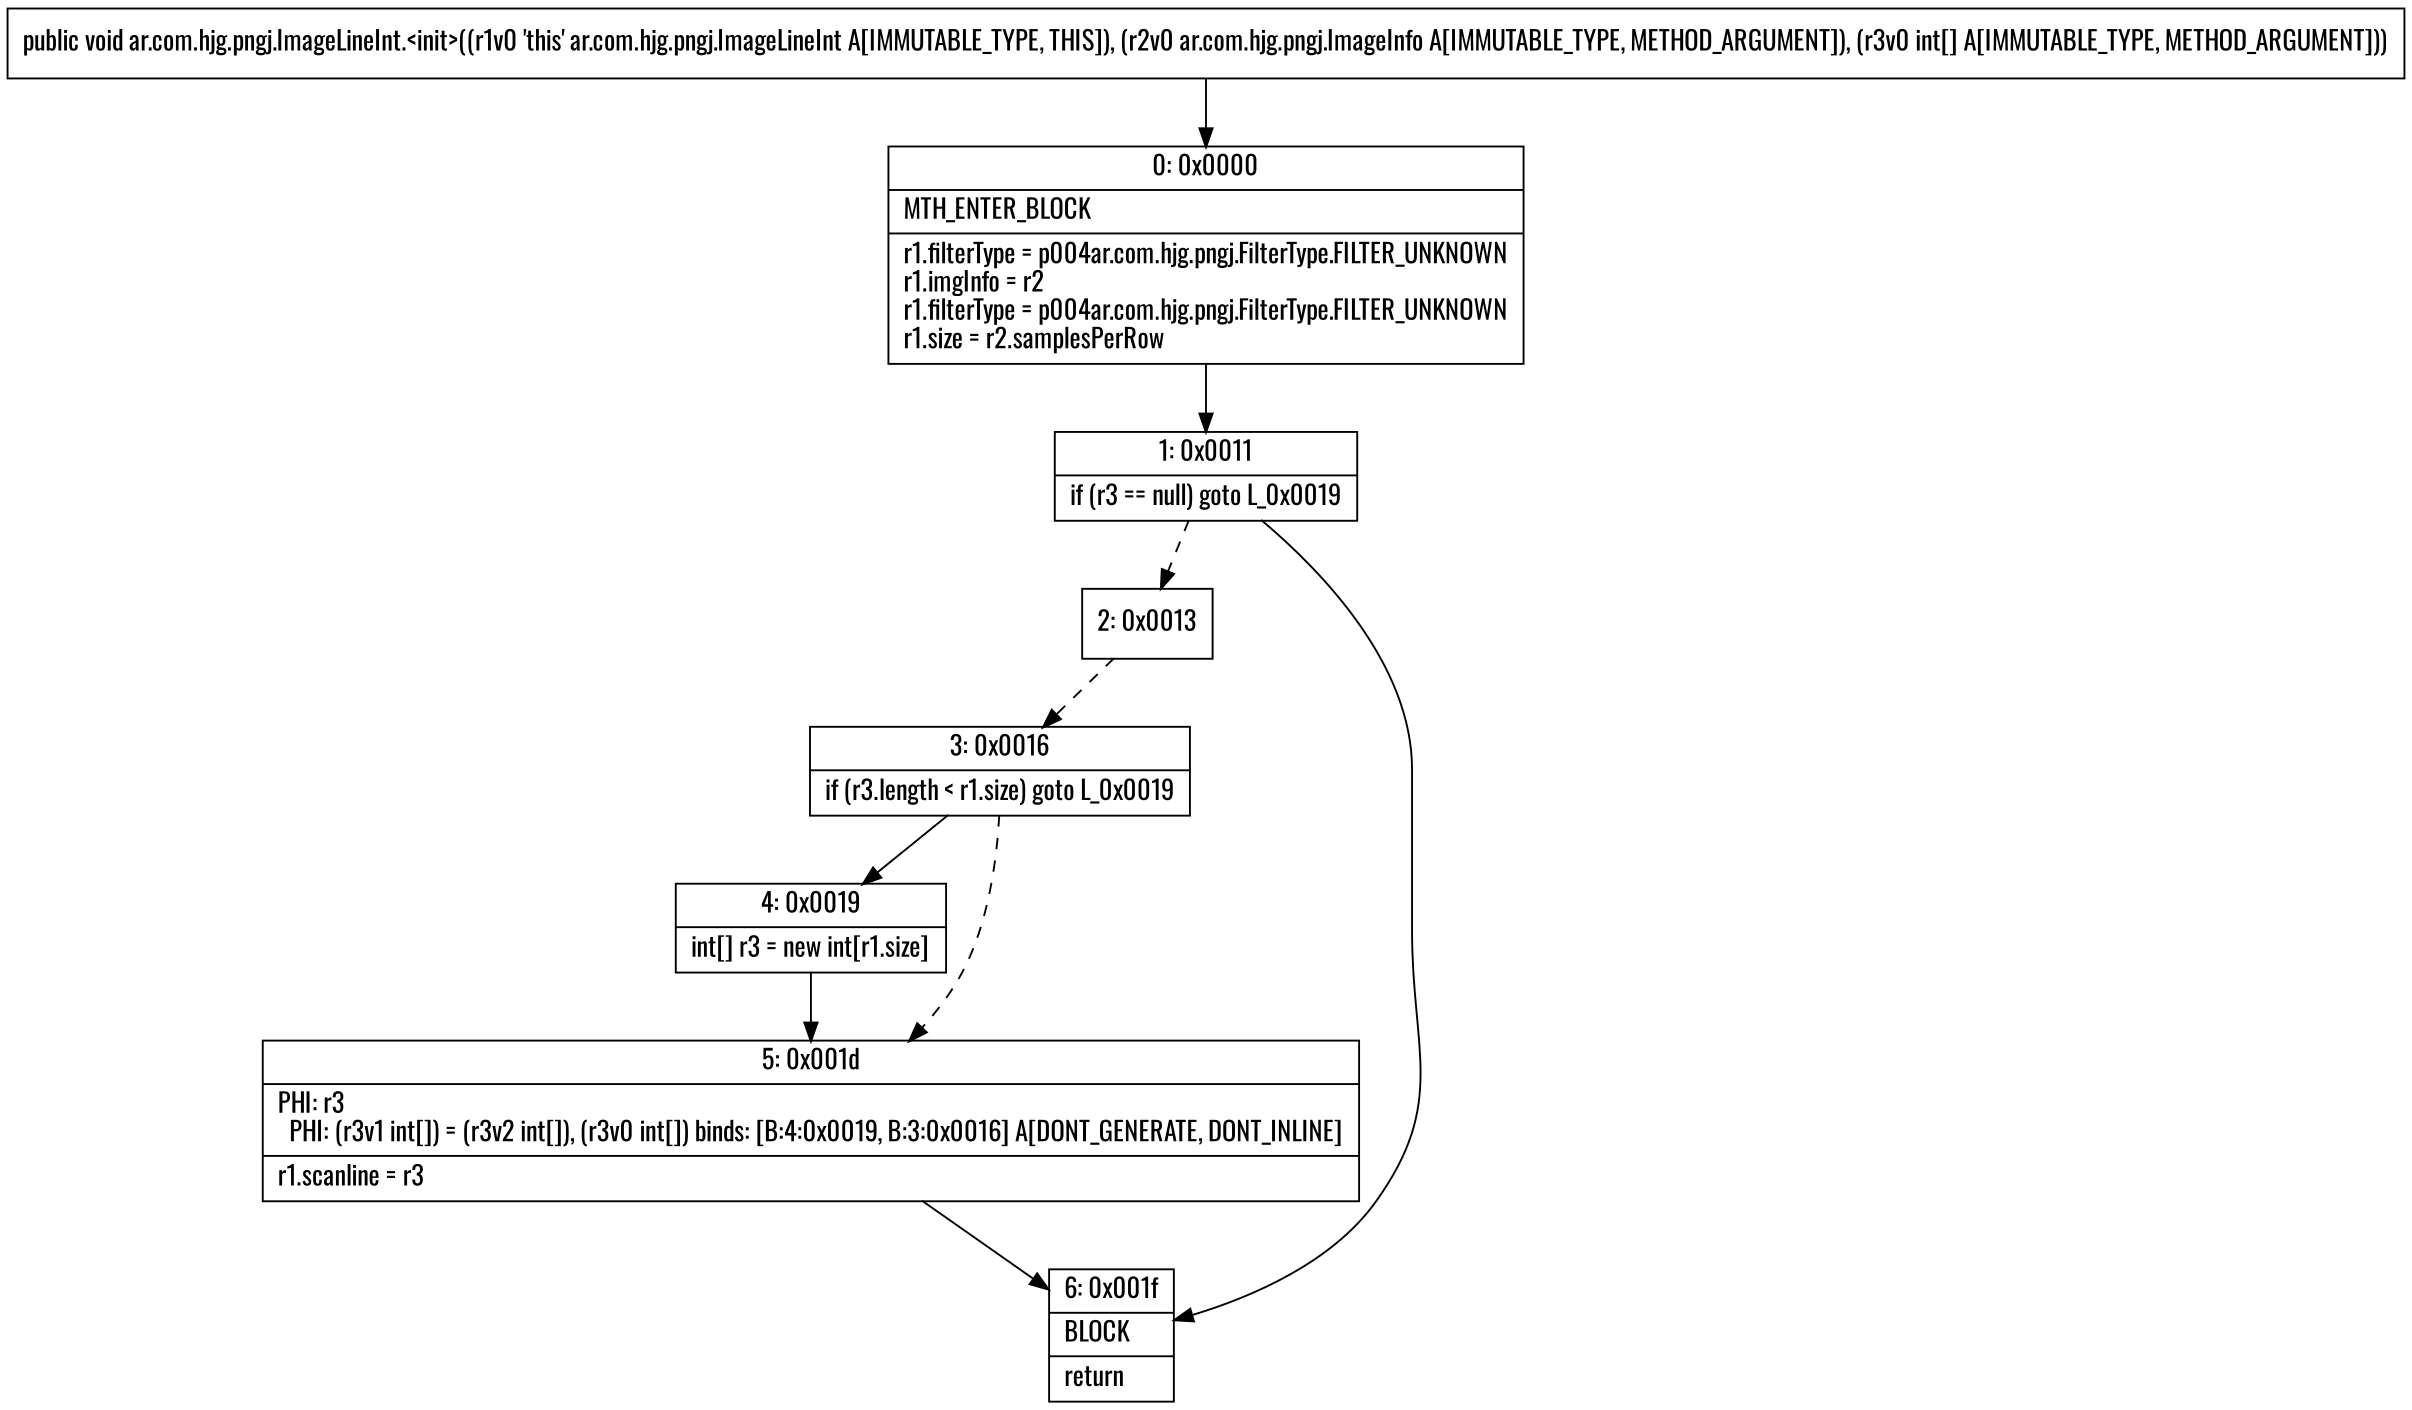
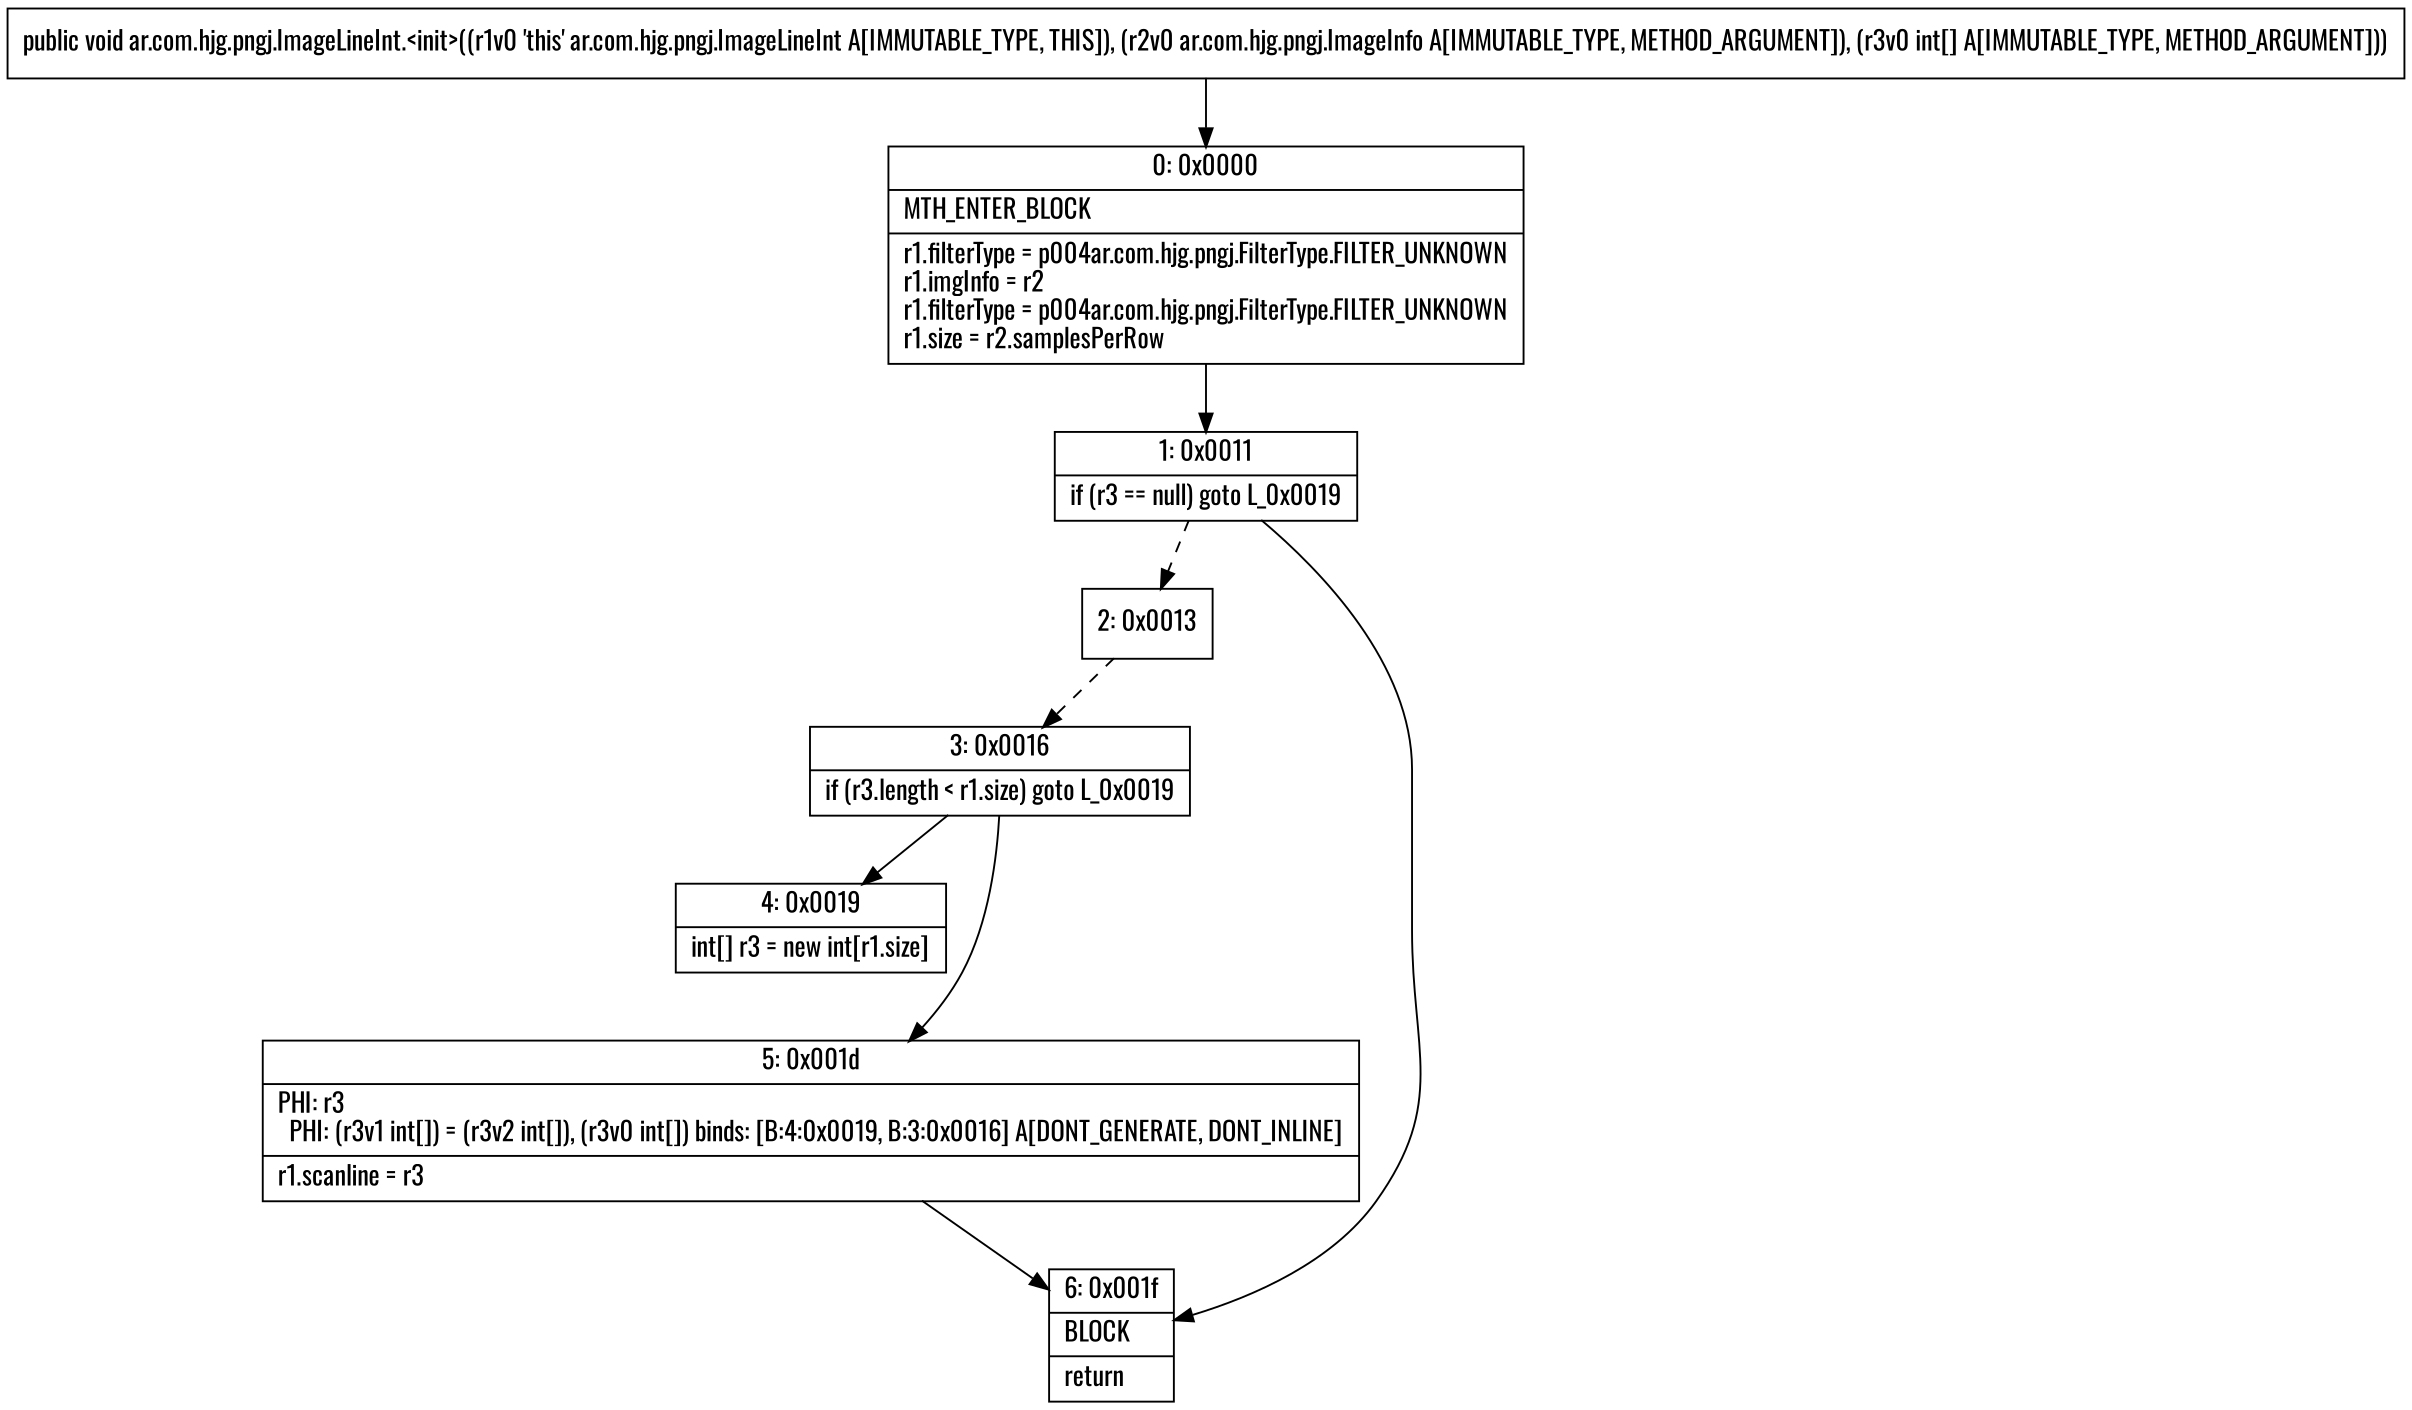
(980, 929) -> (980, 929)
(811, 997) -> none
